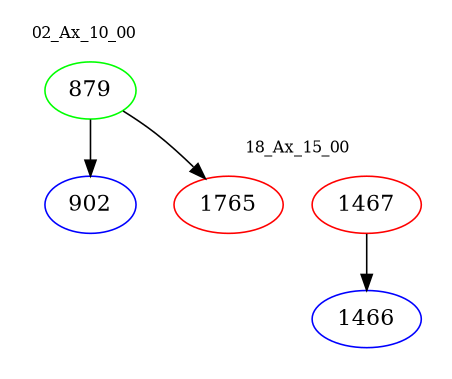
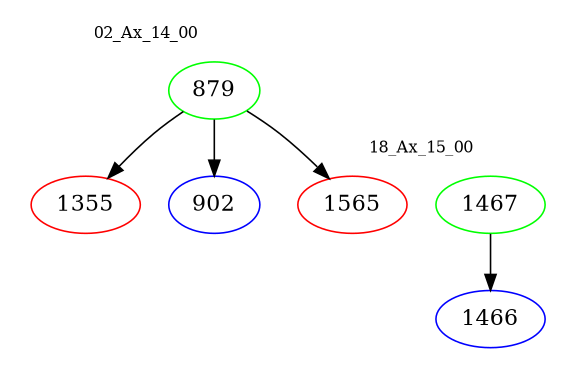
(84, 34) -> (146, 34)
none -> (86, 205)
(229, 205) -> (352, 205)
(367, 205) -> (491, 205)
